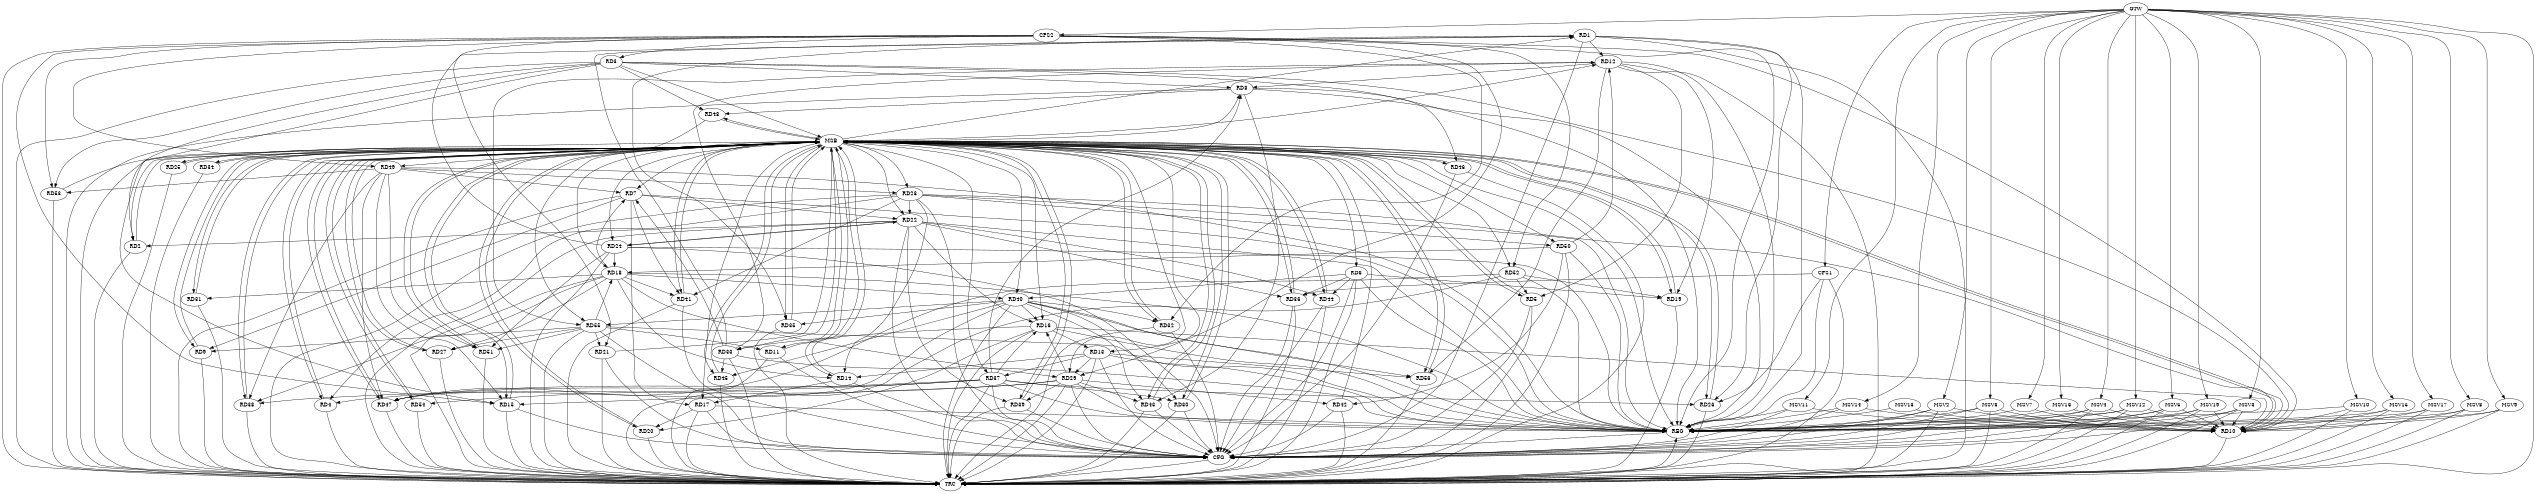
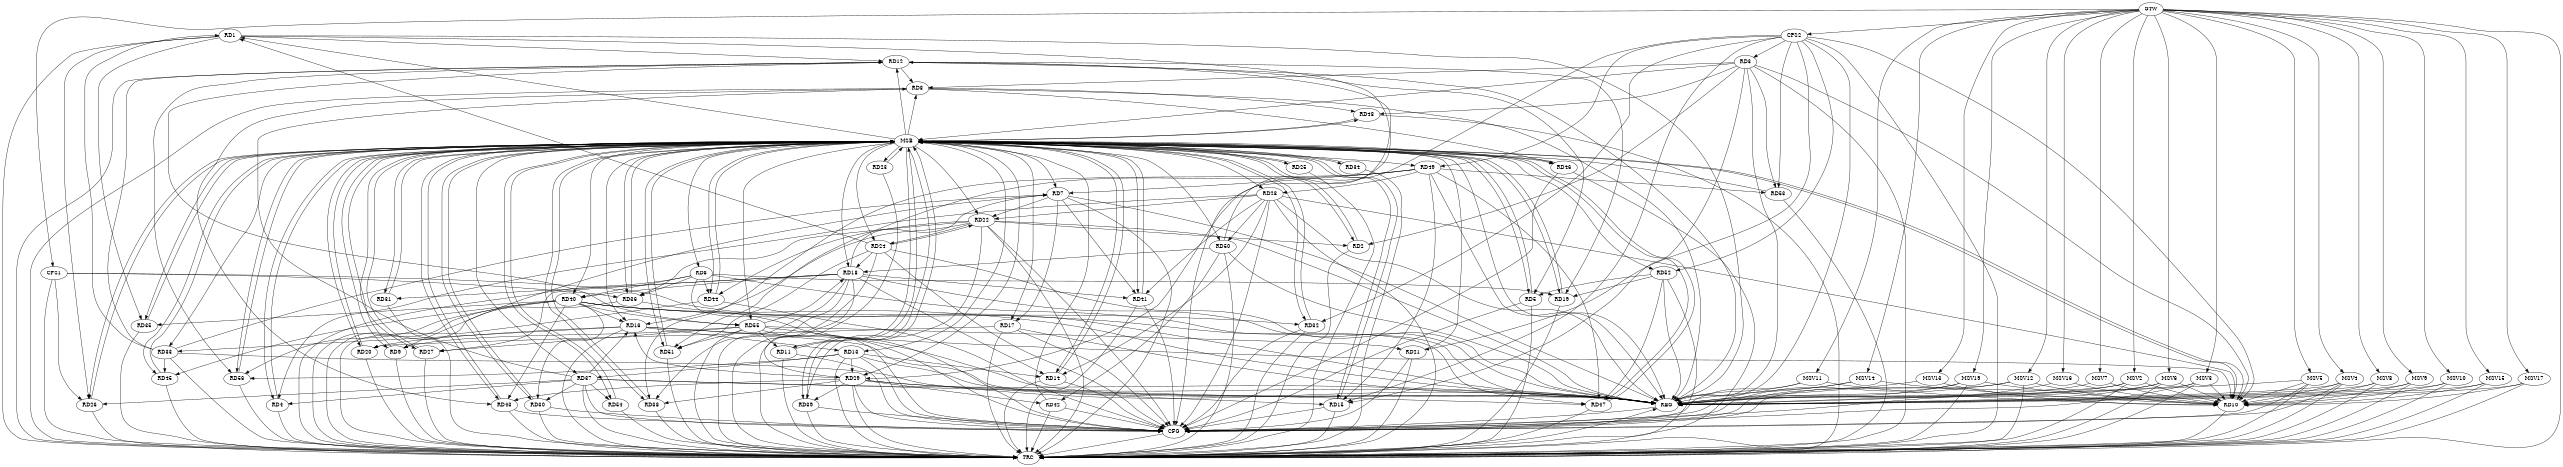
none -> (1964, 130)
none -> (880, 168)
(775, 392) -> (1005, 410)
